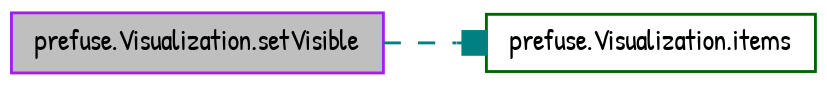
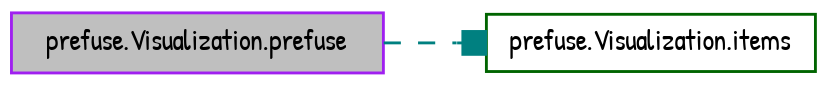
(197, 43) -> (197, 43)
